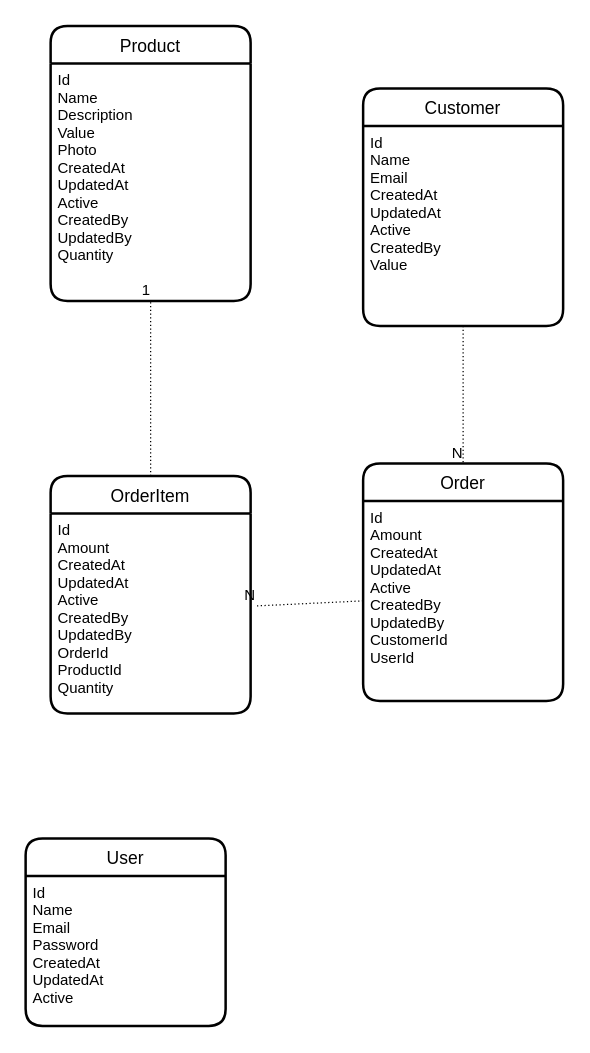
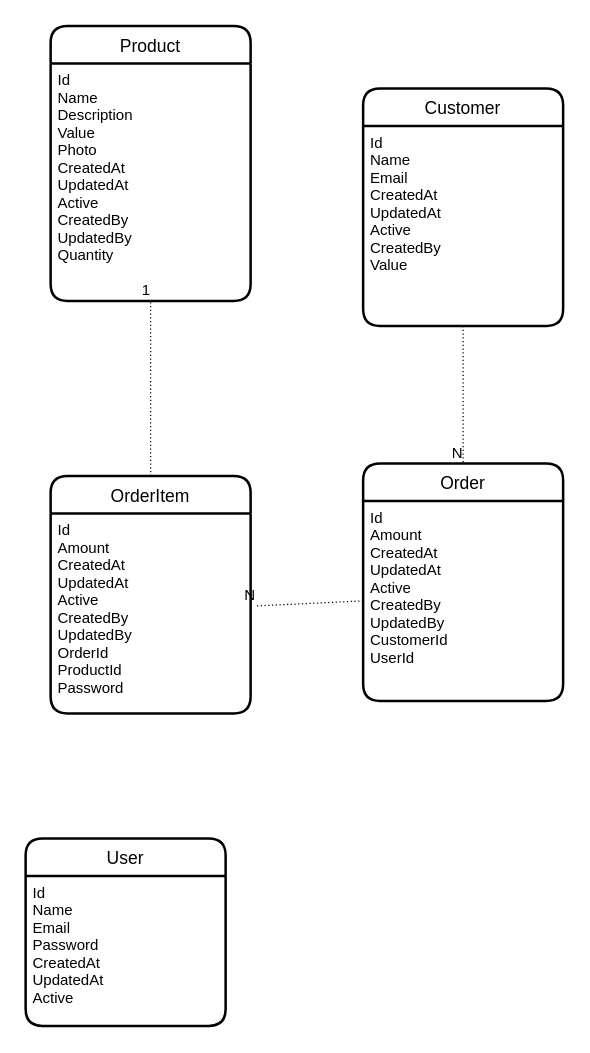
(66, 530) -> (66, 530)
